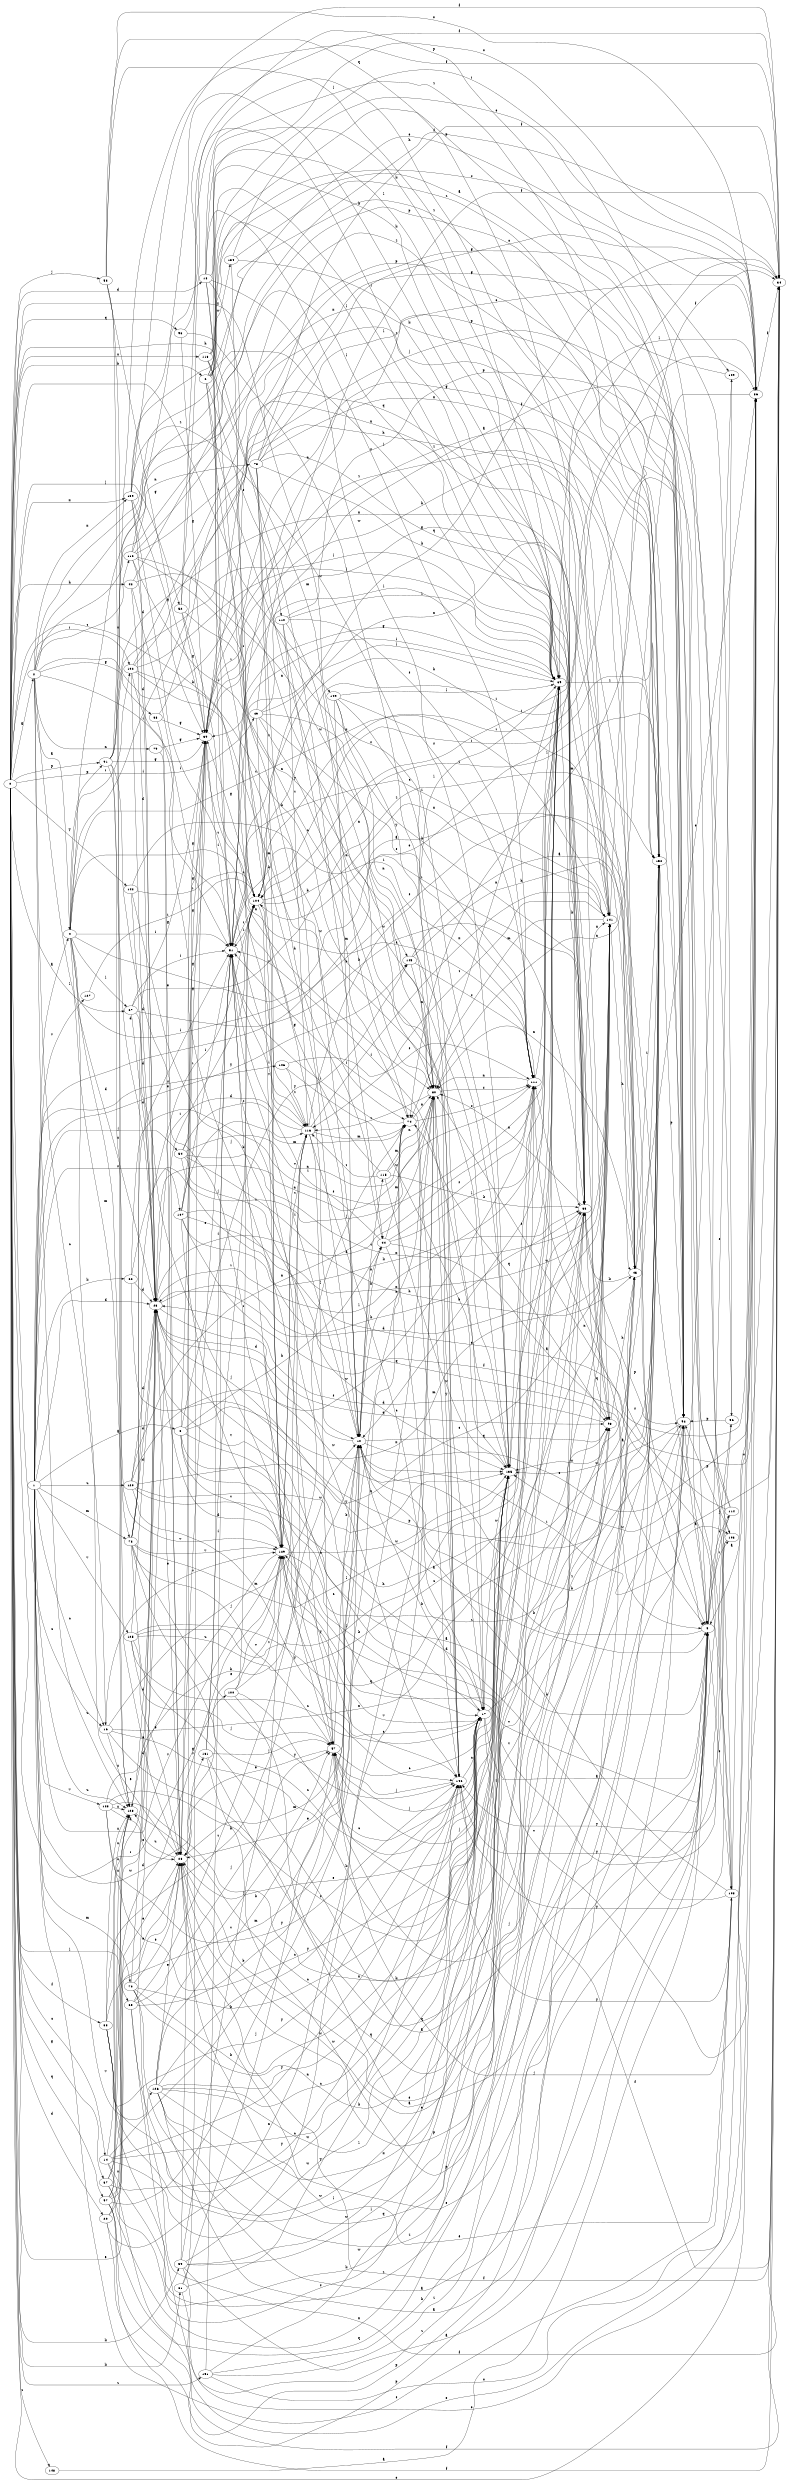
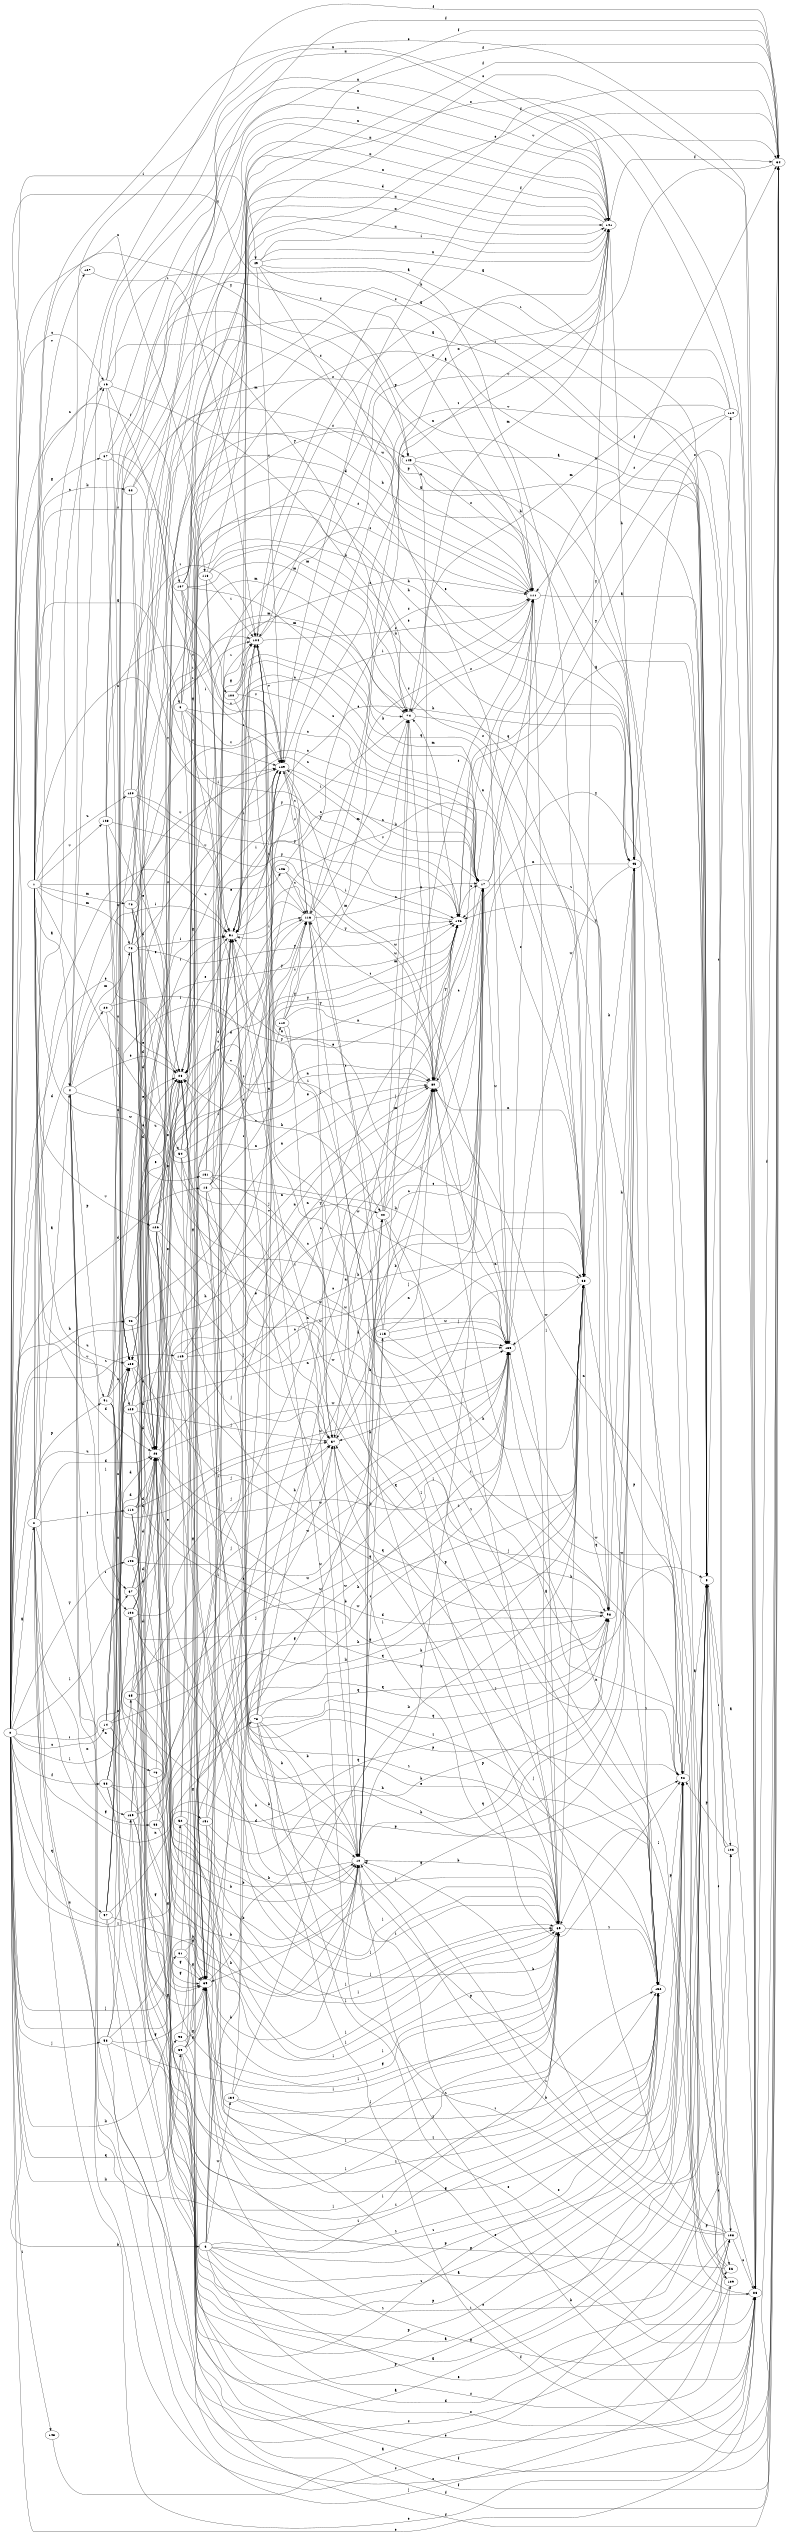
none -> (188, 1684)
